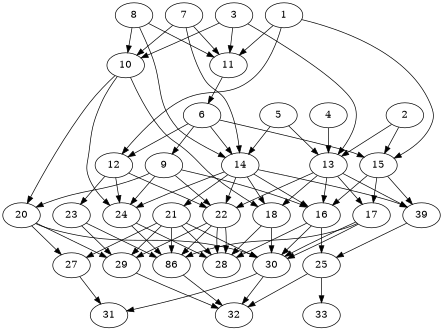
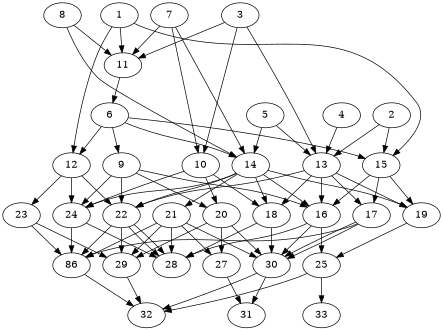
(130, 37) -> none
(422, 215) -> (422, 215)
